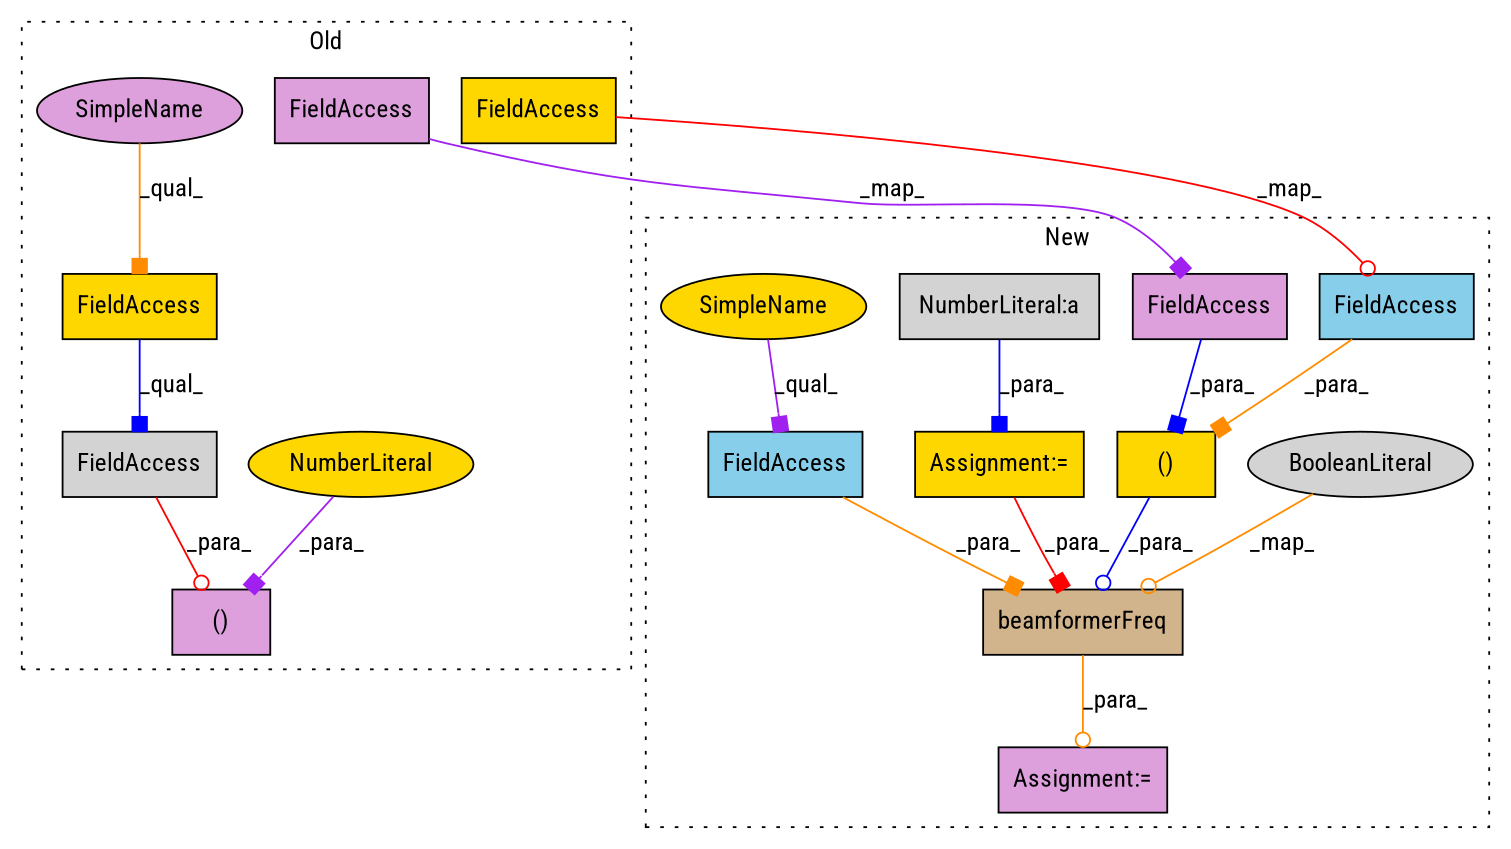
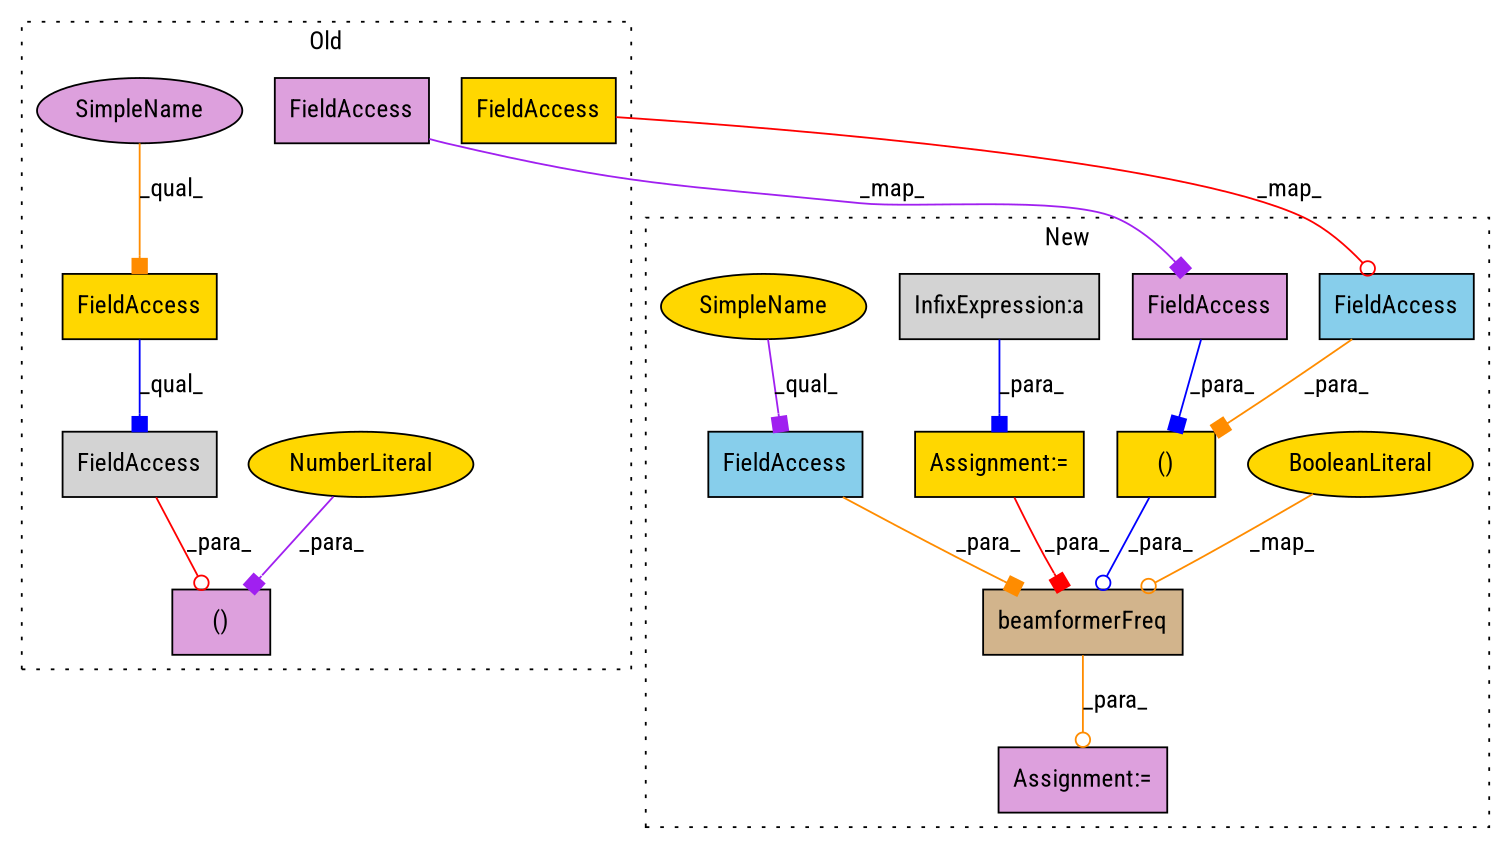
(999, 307) -> (999, 307)
(1360, 464) -> (1360, 464)
